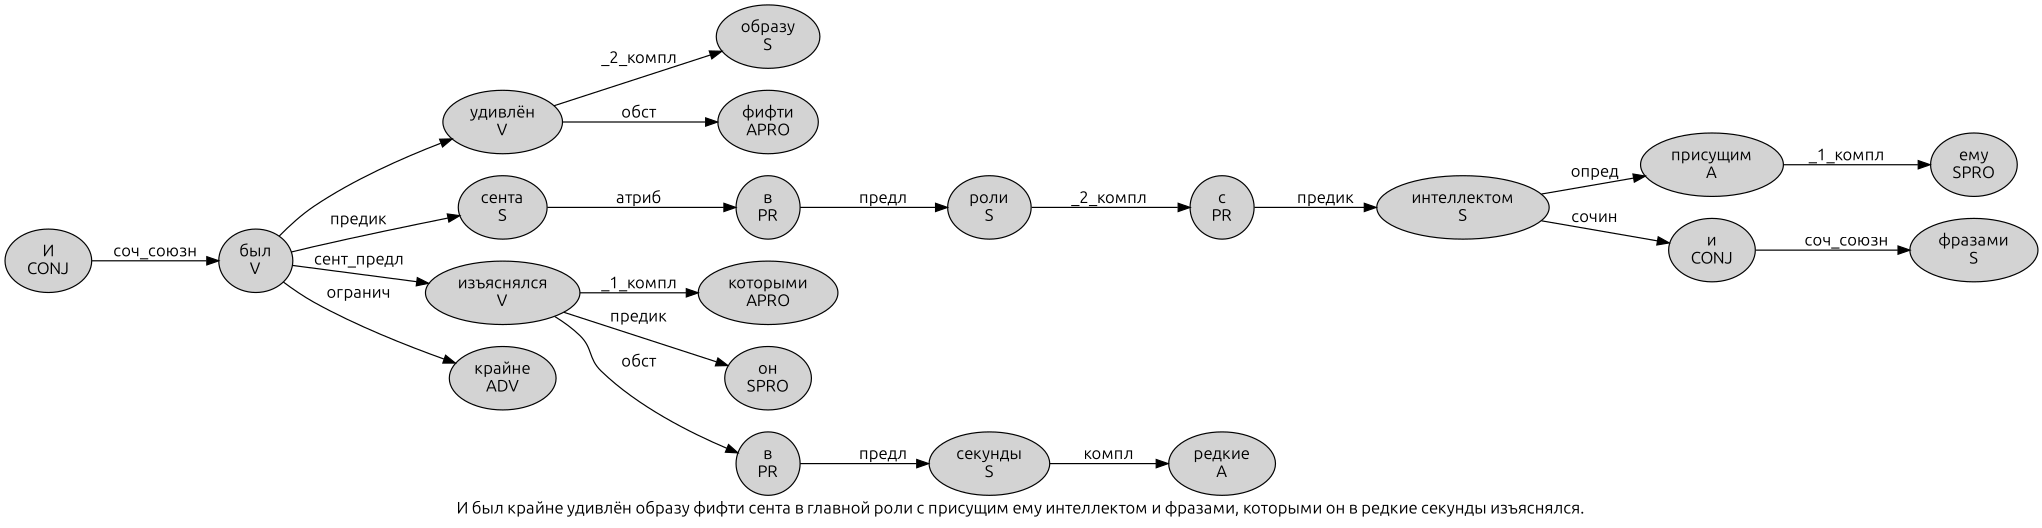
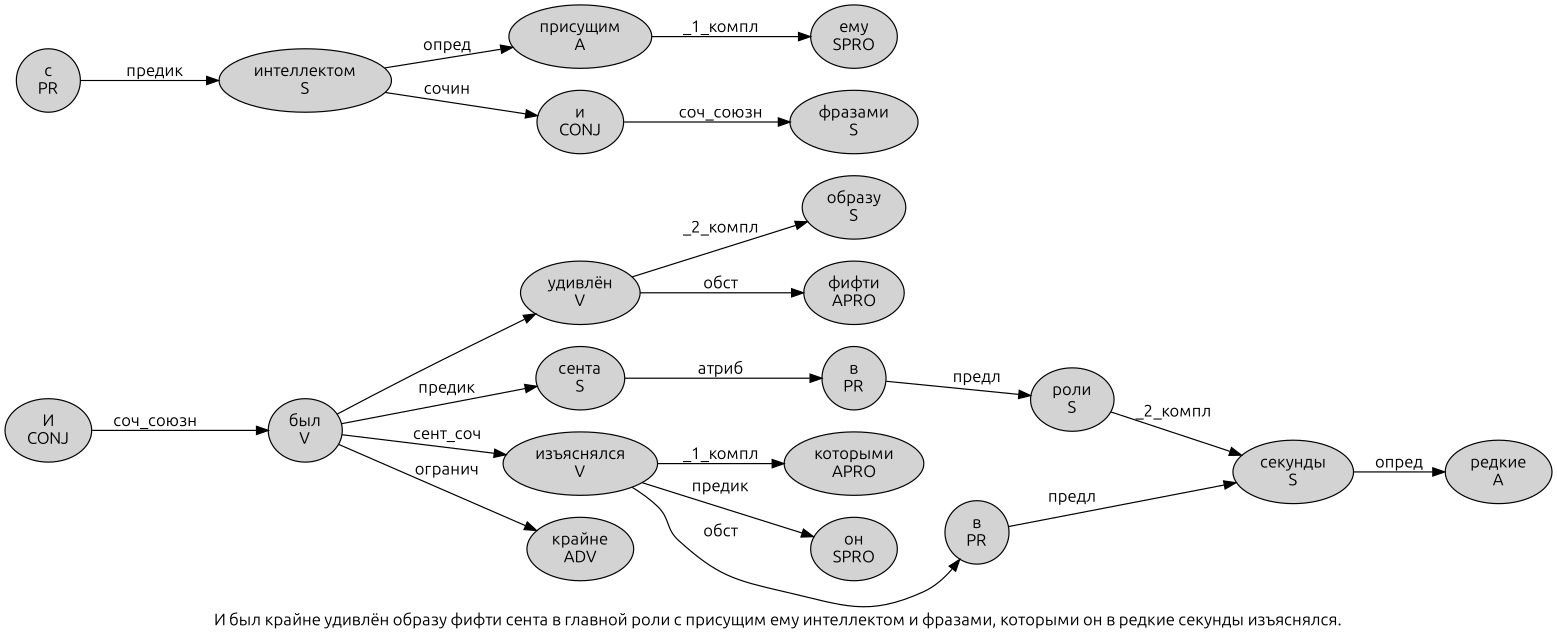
(1105, 207) -> (1170, 432)
(359, 260) -> (447, 435)
(1109, 455) -> (1399, 463)
